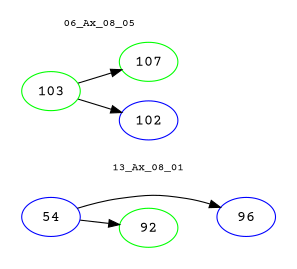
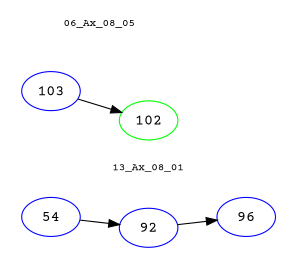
(149, 62) -> none
(51, 91) -> (51, 91)
(149, 120) -> (149, 120)
(143, 196) -> (192, 223)
(149, 228) -> (149, 228)
